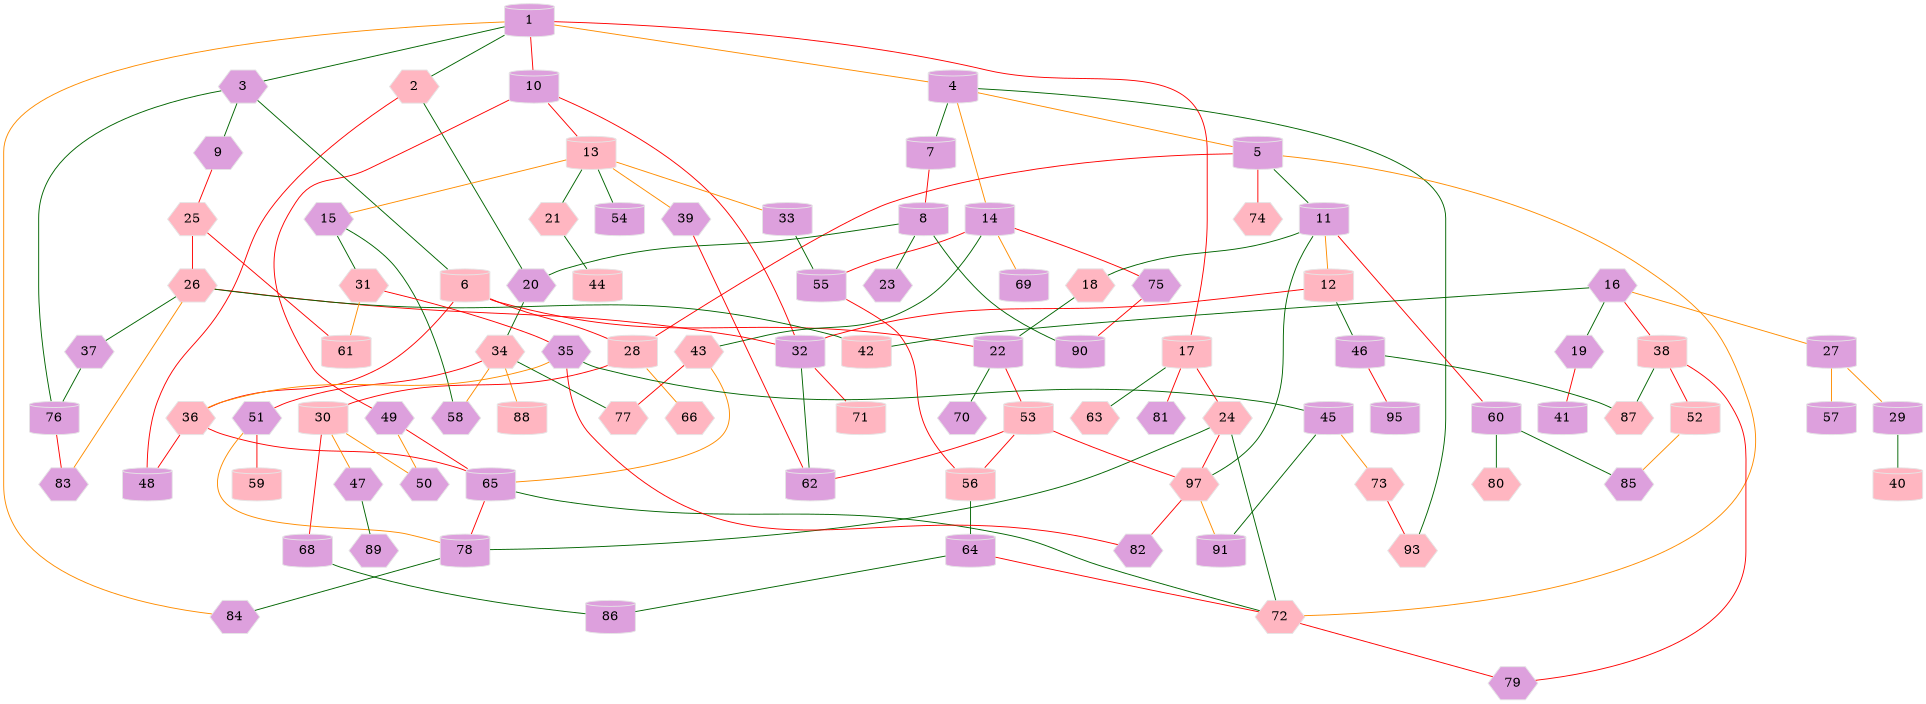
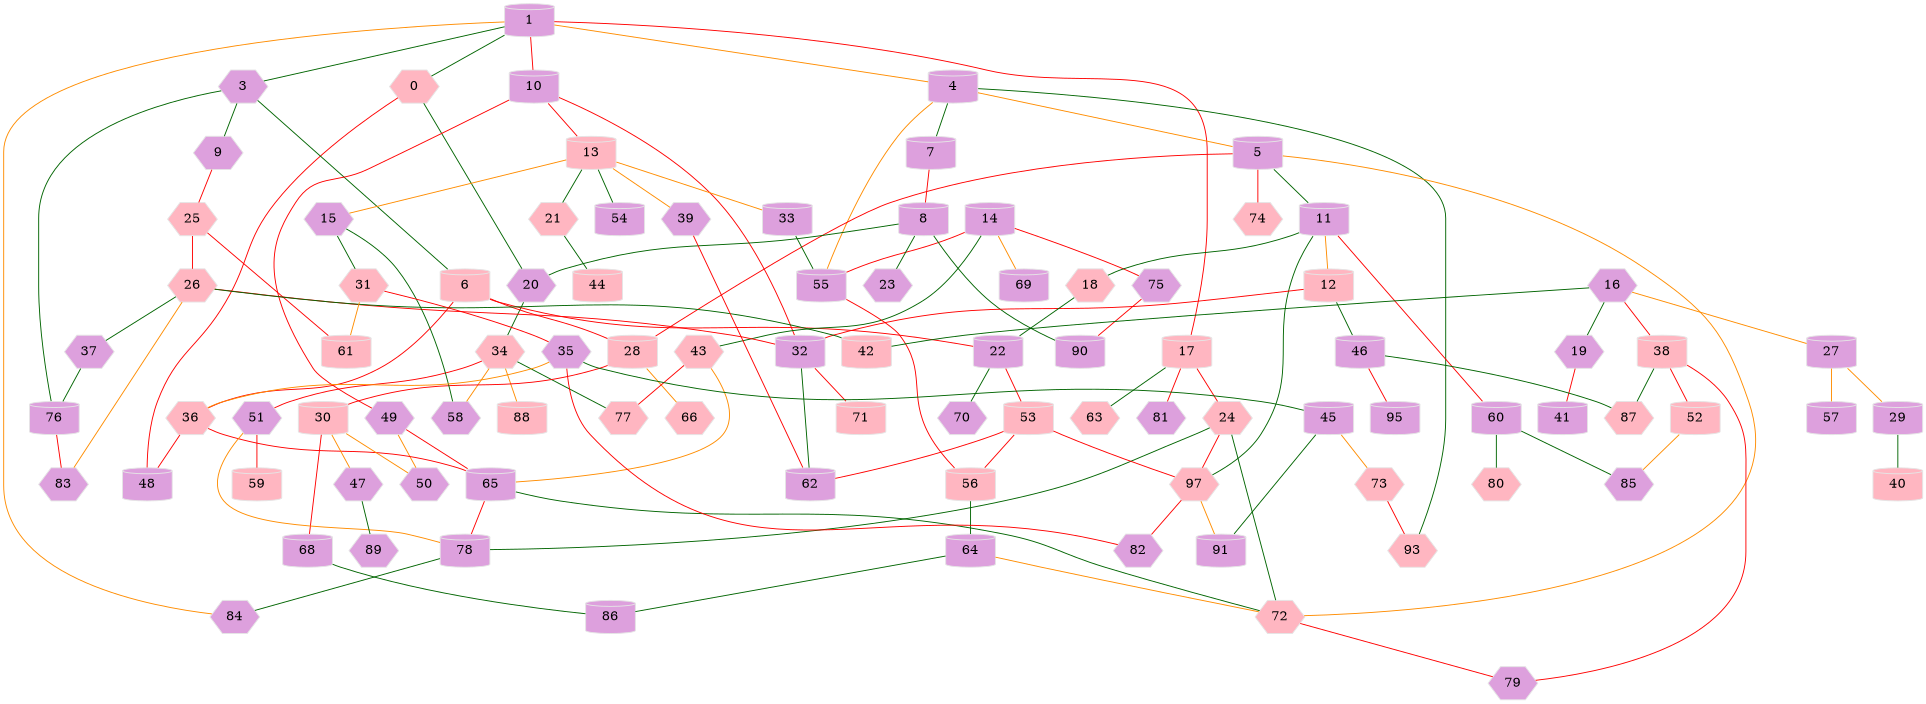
(414, 87) -> (414, 87)
(971, 153) -> (870, 179)
(1127, 585) -> (1127, 585)
